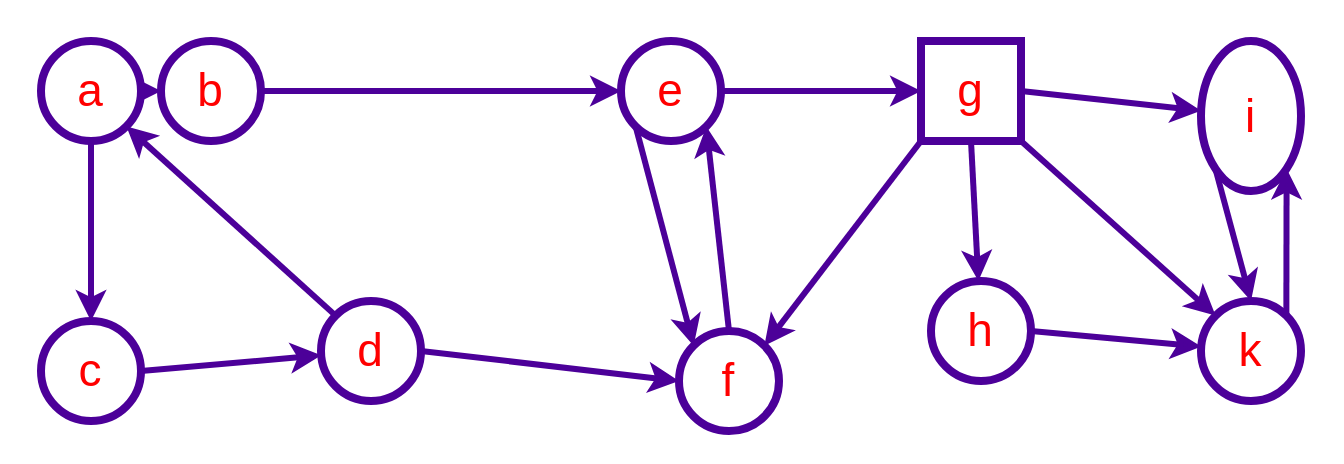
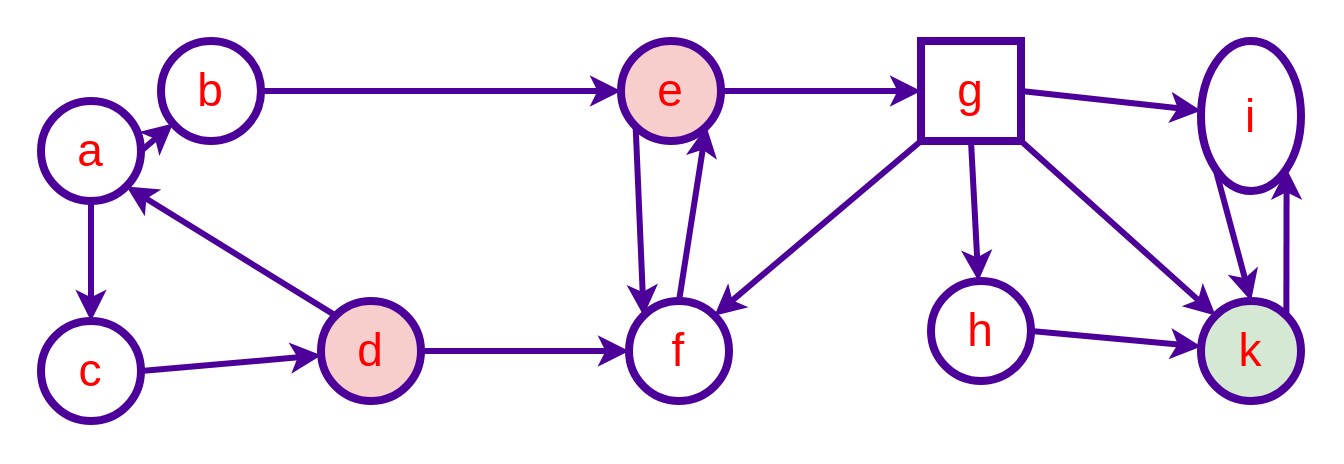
(91, 91) -> (91, 151)
(671, 91) -> (671, 91)
(371, 351) -> (371, 351)
(1251, 351) -> (1251, 351)
(729, 381) -> (679, 351)
